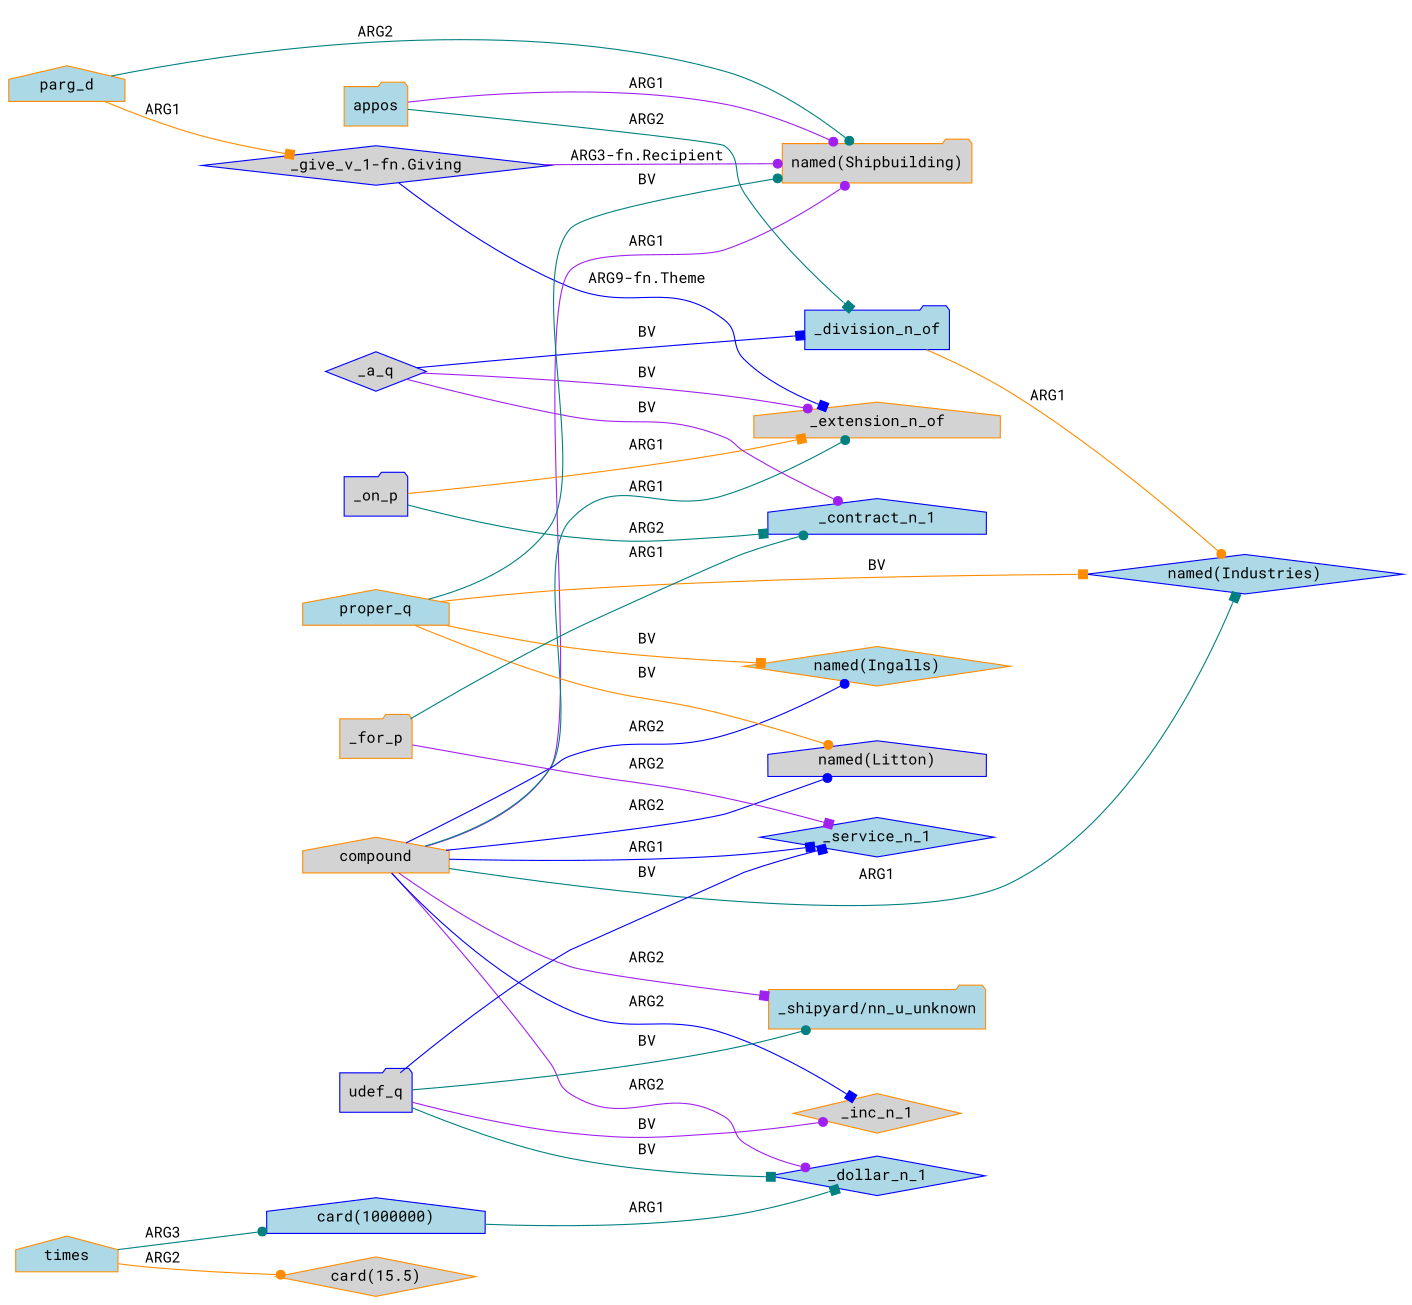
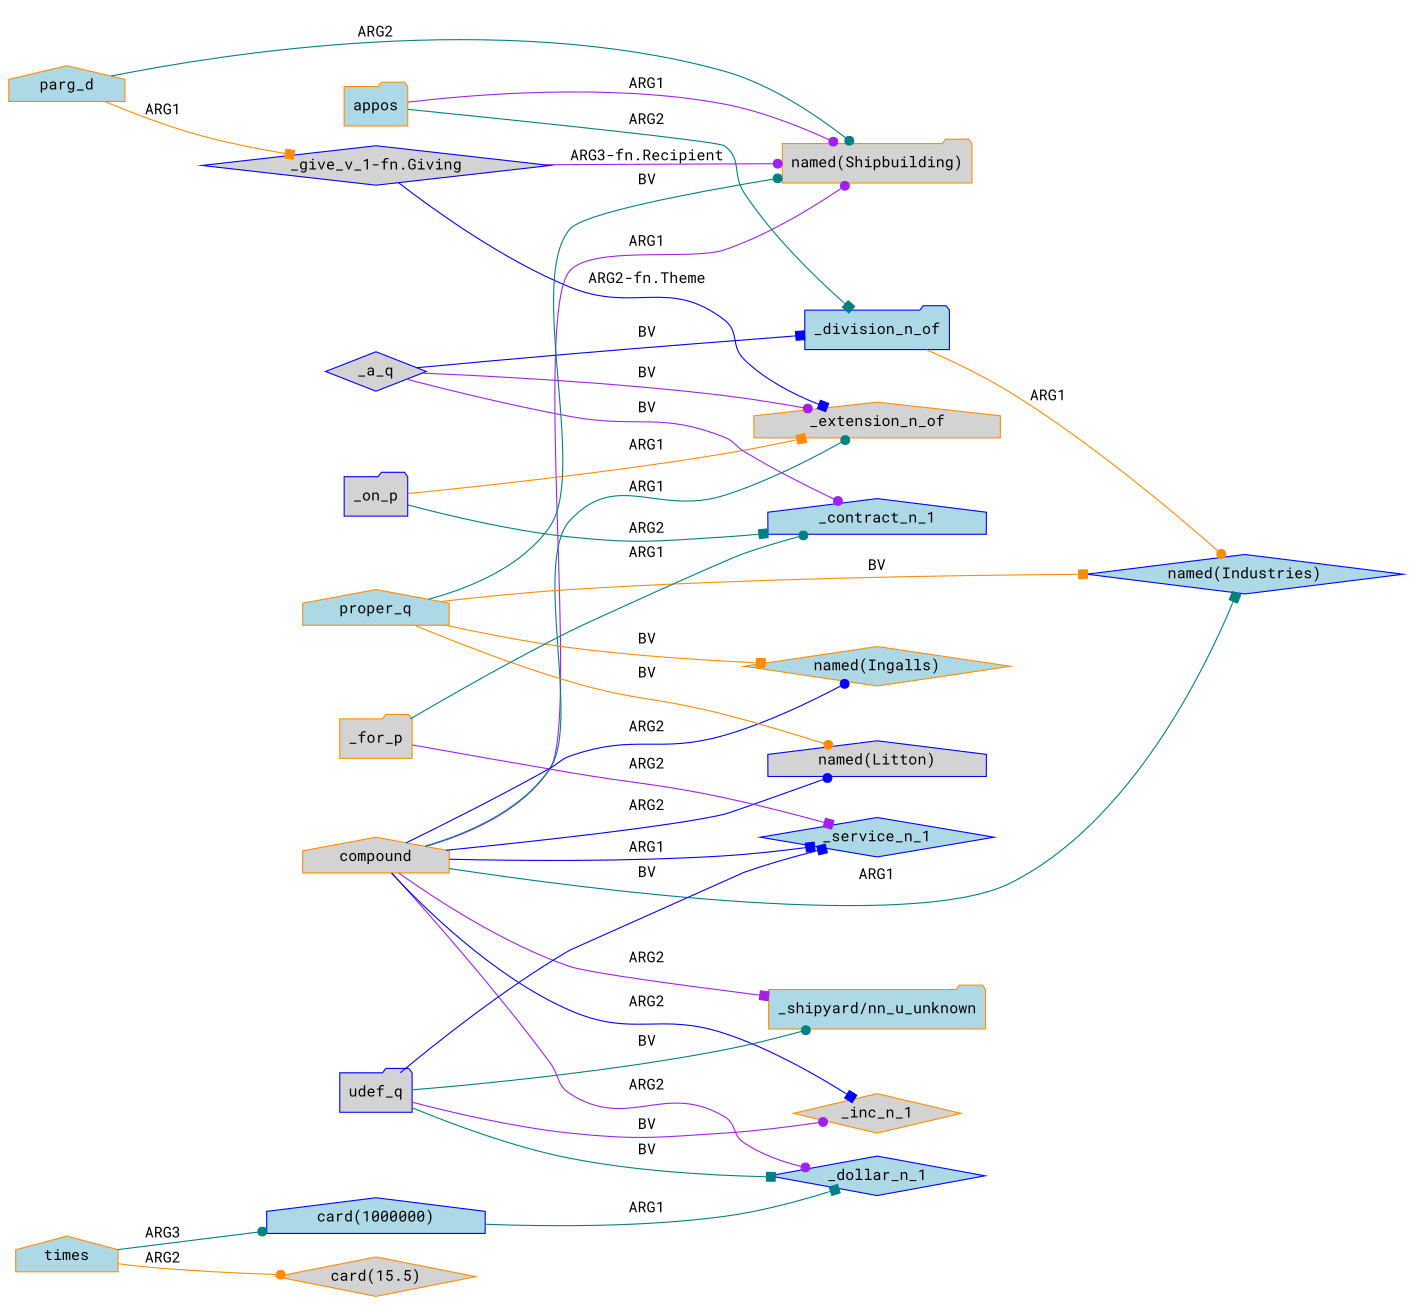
(647, 279) -> (647, 279)
